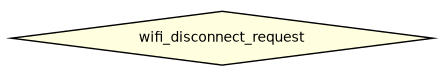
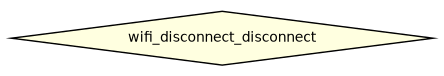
(222, 38) -> (222, 38)
